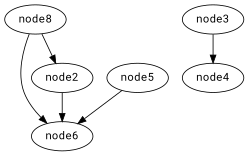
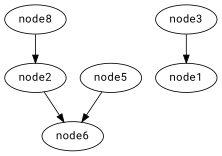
(21, 78) -> none
(213, 78) -> (186, 78)
